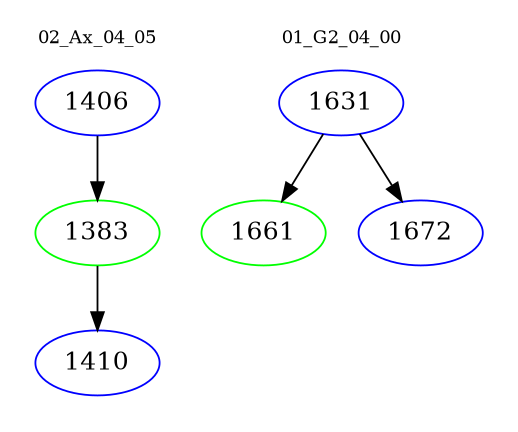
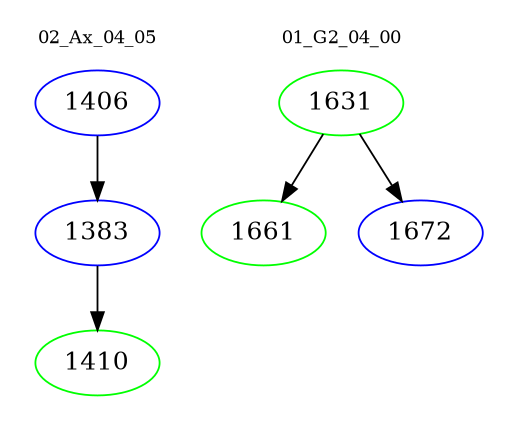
(341, 103) -> (341, 103)
(98, 233) -> (98, 233)
(98, 363) -> (98, 363)
